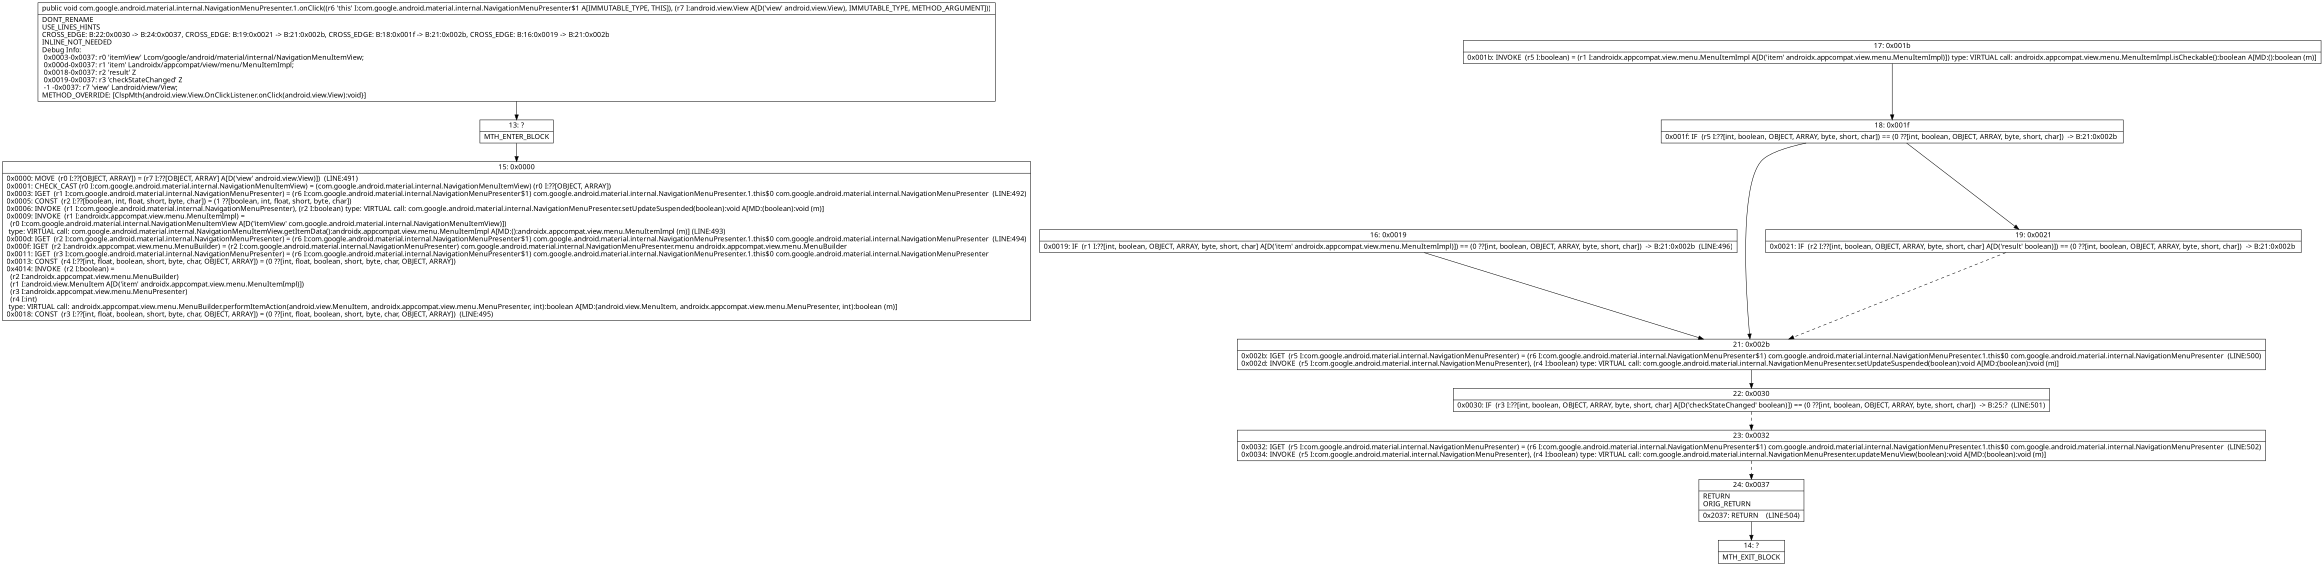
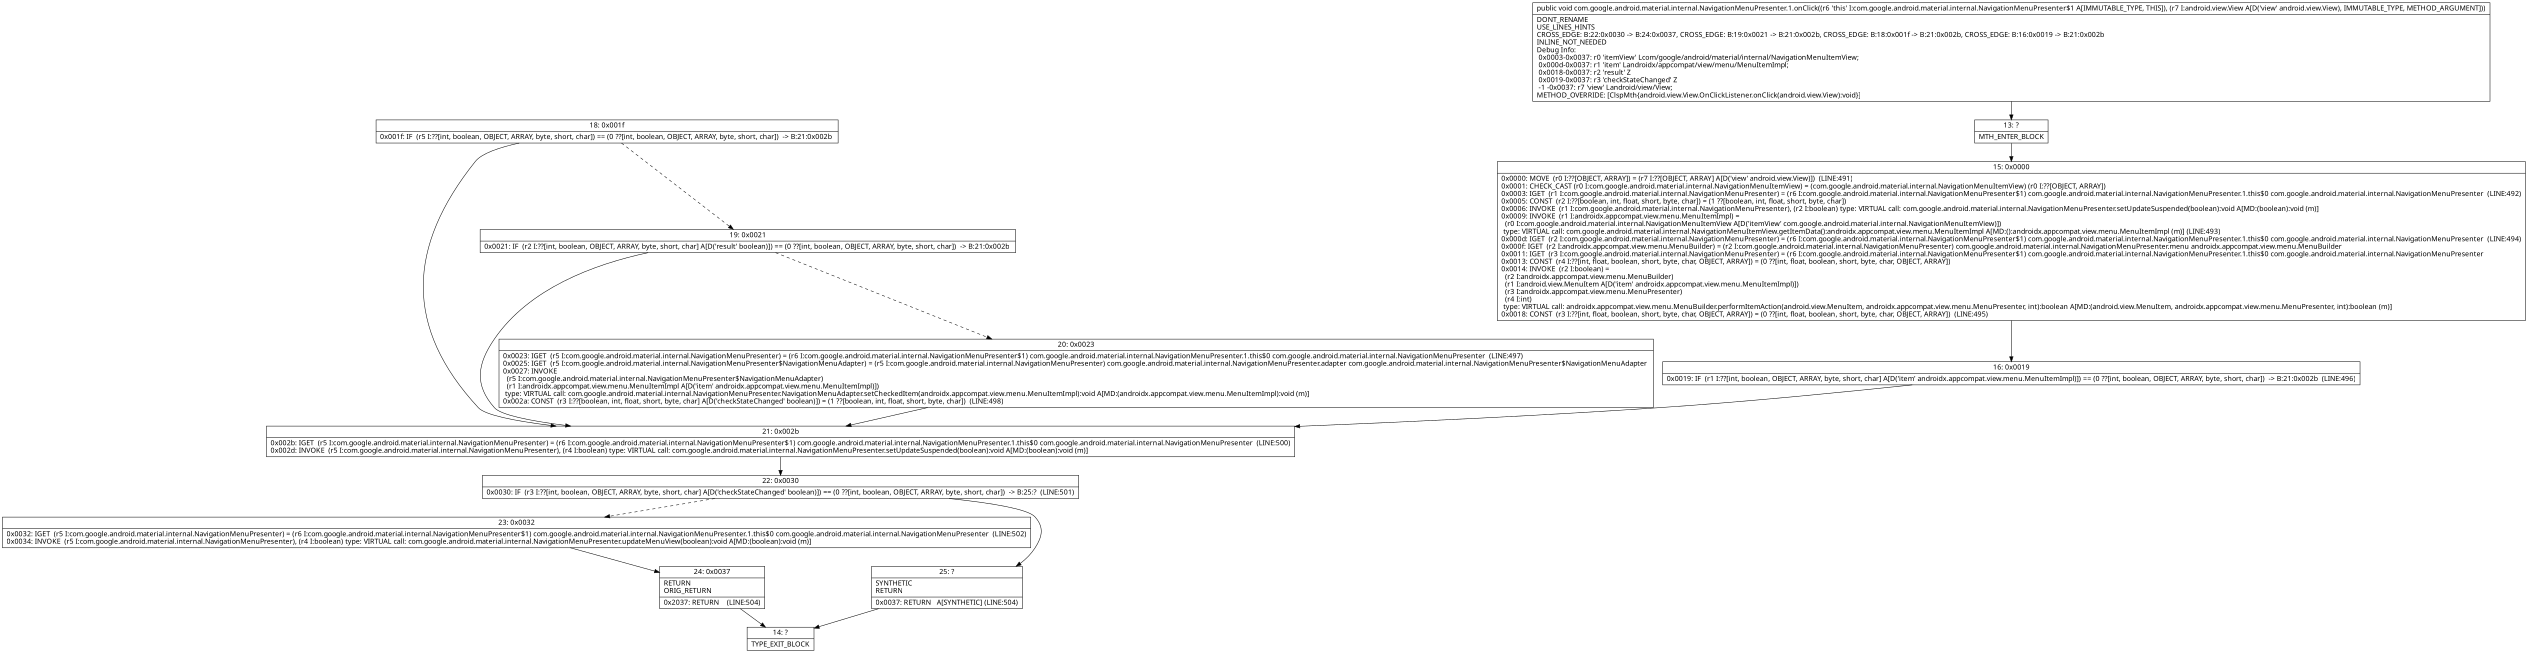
(1892, 52) -> none
(1961, 185) -> (675, 185)
(62, 269) -> (1557, 269)
(1900, 295) -> (504, 327)
none -> (2011, 339)
none -> (1076, 373)
(1751, 468) -> (613, 559)
(1751, 557) -> (781, 644)
none -> (947, 587)
